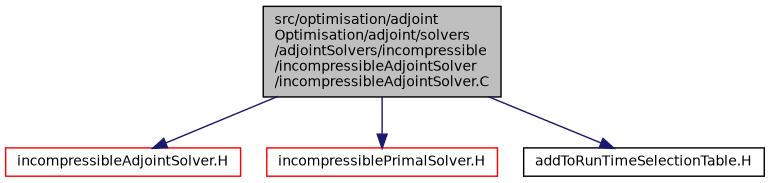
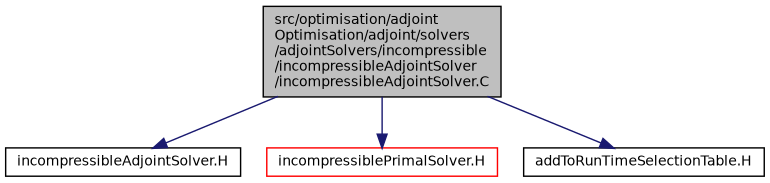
(123, 162) -> (123, 162)
